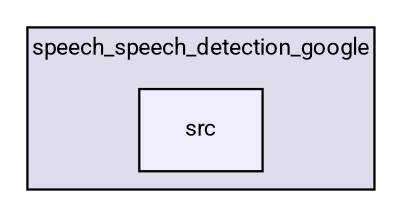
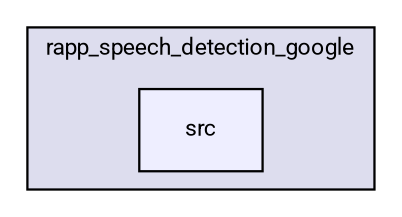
(201, 49) -> (201, 49)
